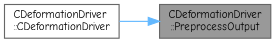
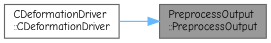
(215, 21) -> (213, 21)
